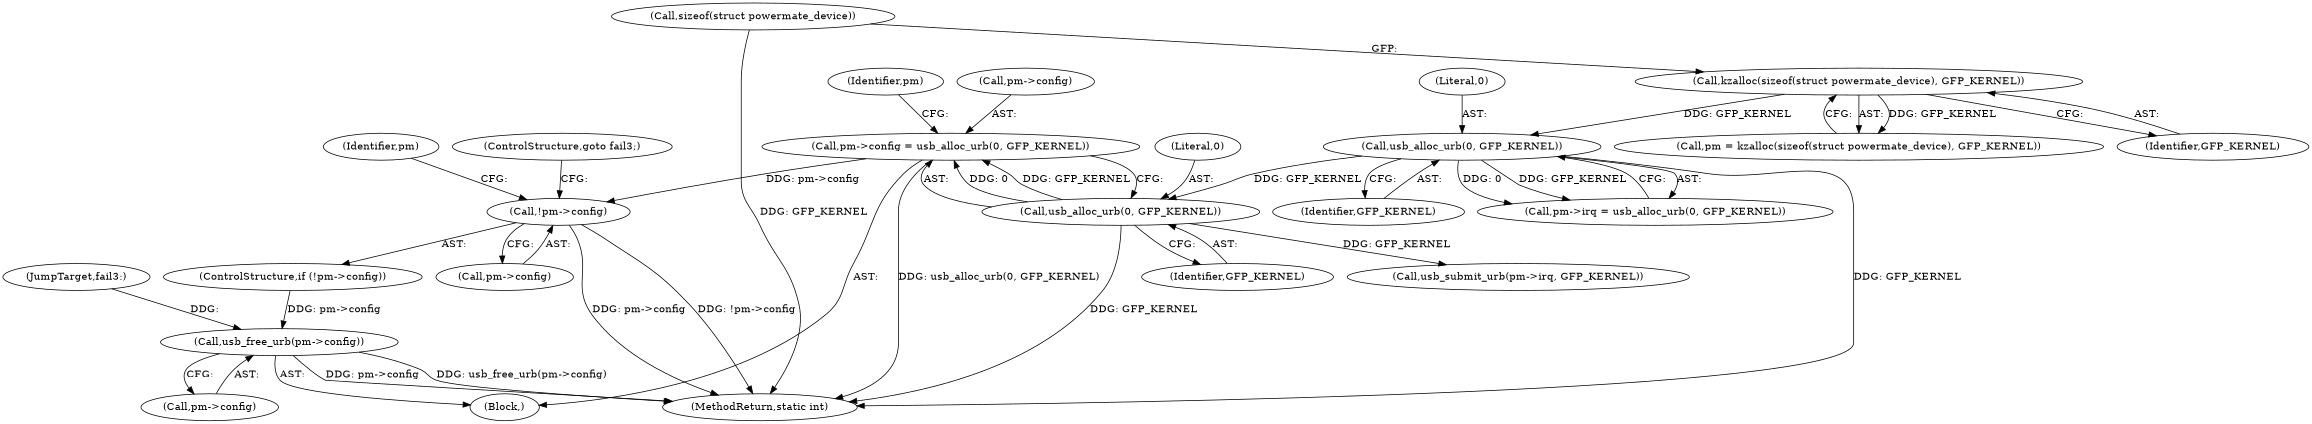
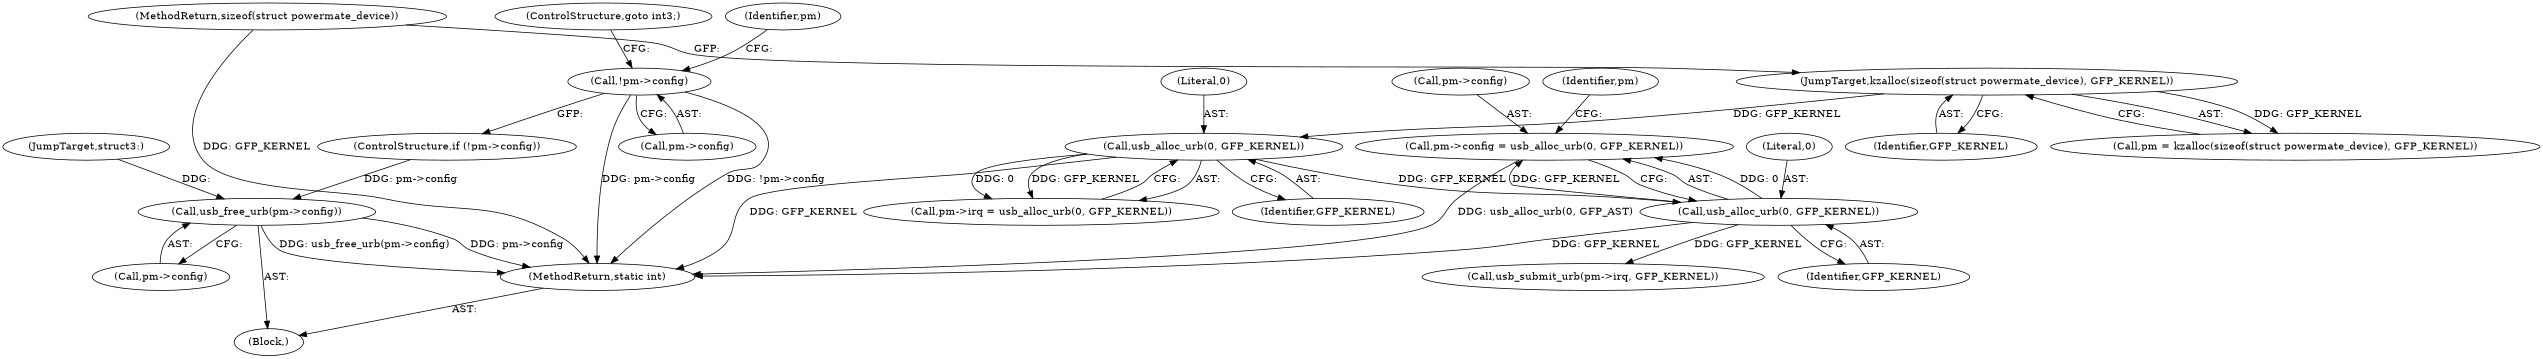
(753, 16) -> (267, 16)
(1859, 82) -> (1987, 82)
(562, 147) -> (603, 16)
(746, 177) -> none
(456, 244) -> (572, 114)
(76, 277) -> (86, 147)
(999, 277) -> (1546, 212)
(779, 345) -> (425, 311)
